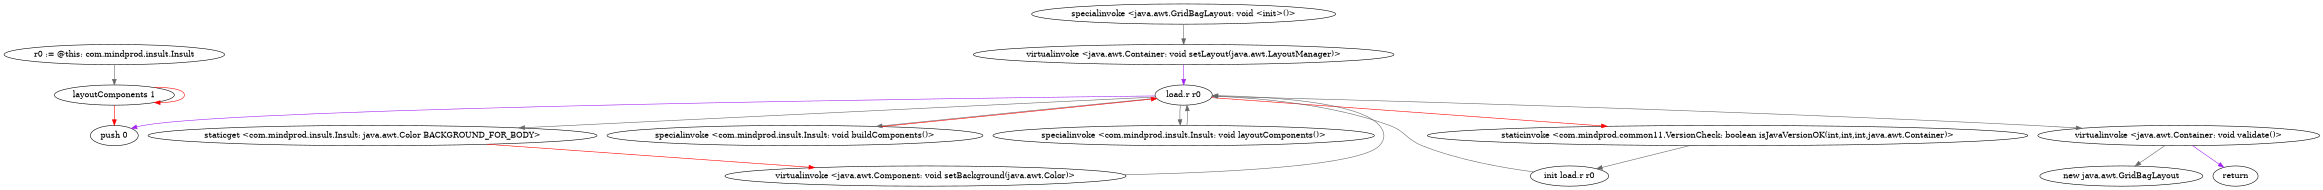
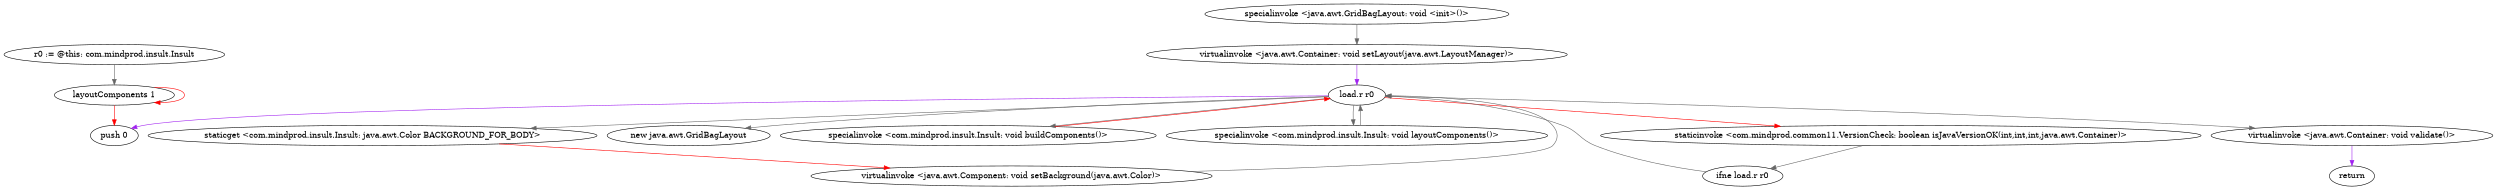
(2152, 154) -> (1040, 109)
(1570, 176) -> (1743, 176)
